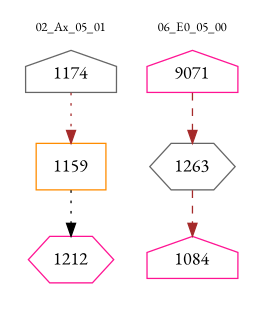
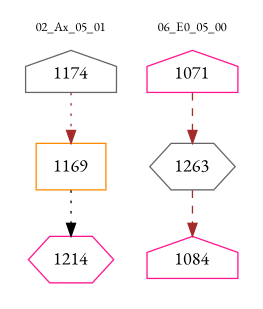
(192, 74) -> (192, 74)
(71, 167) -> (71, 167)
(71, 260) -> (71, 260)
